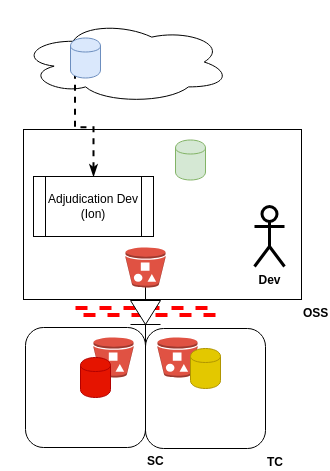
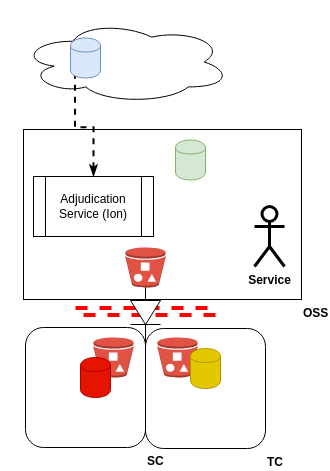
(94, 207) -> (94, 207)
(270, 281) -> (270, 281)
